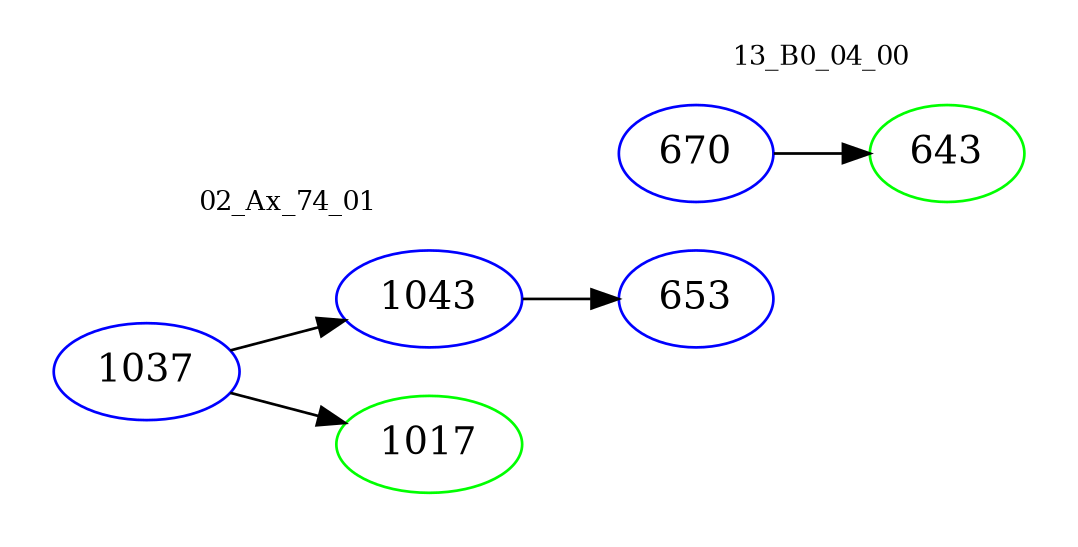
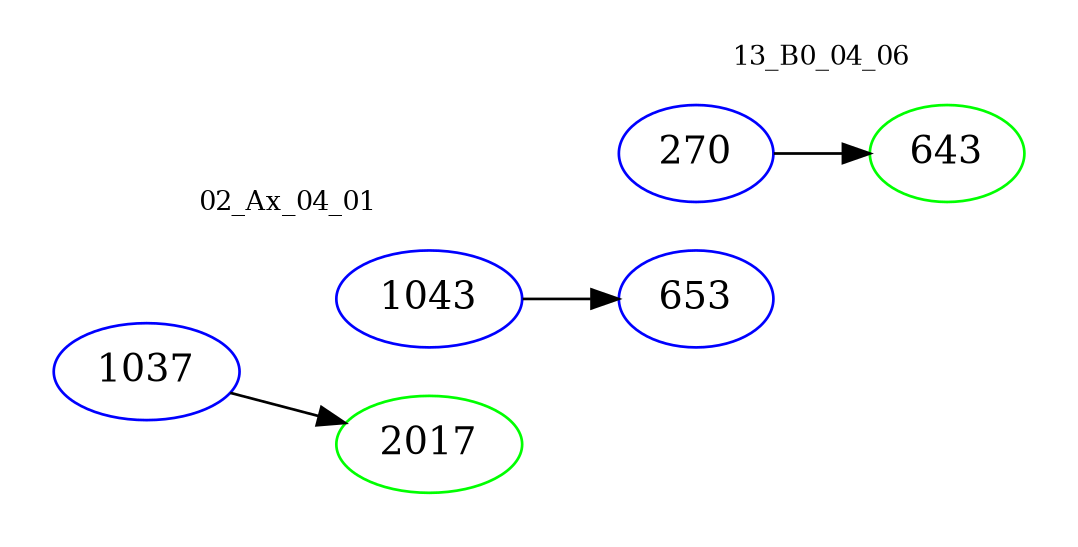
(822, 58) -> (822, 58)
(696, 154) -> (696, 154)
(288, 203) -> (288, 203)
(274, 339) -> none
(429, 444) -> (429, 444)
